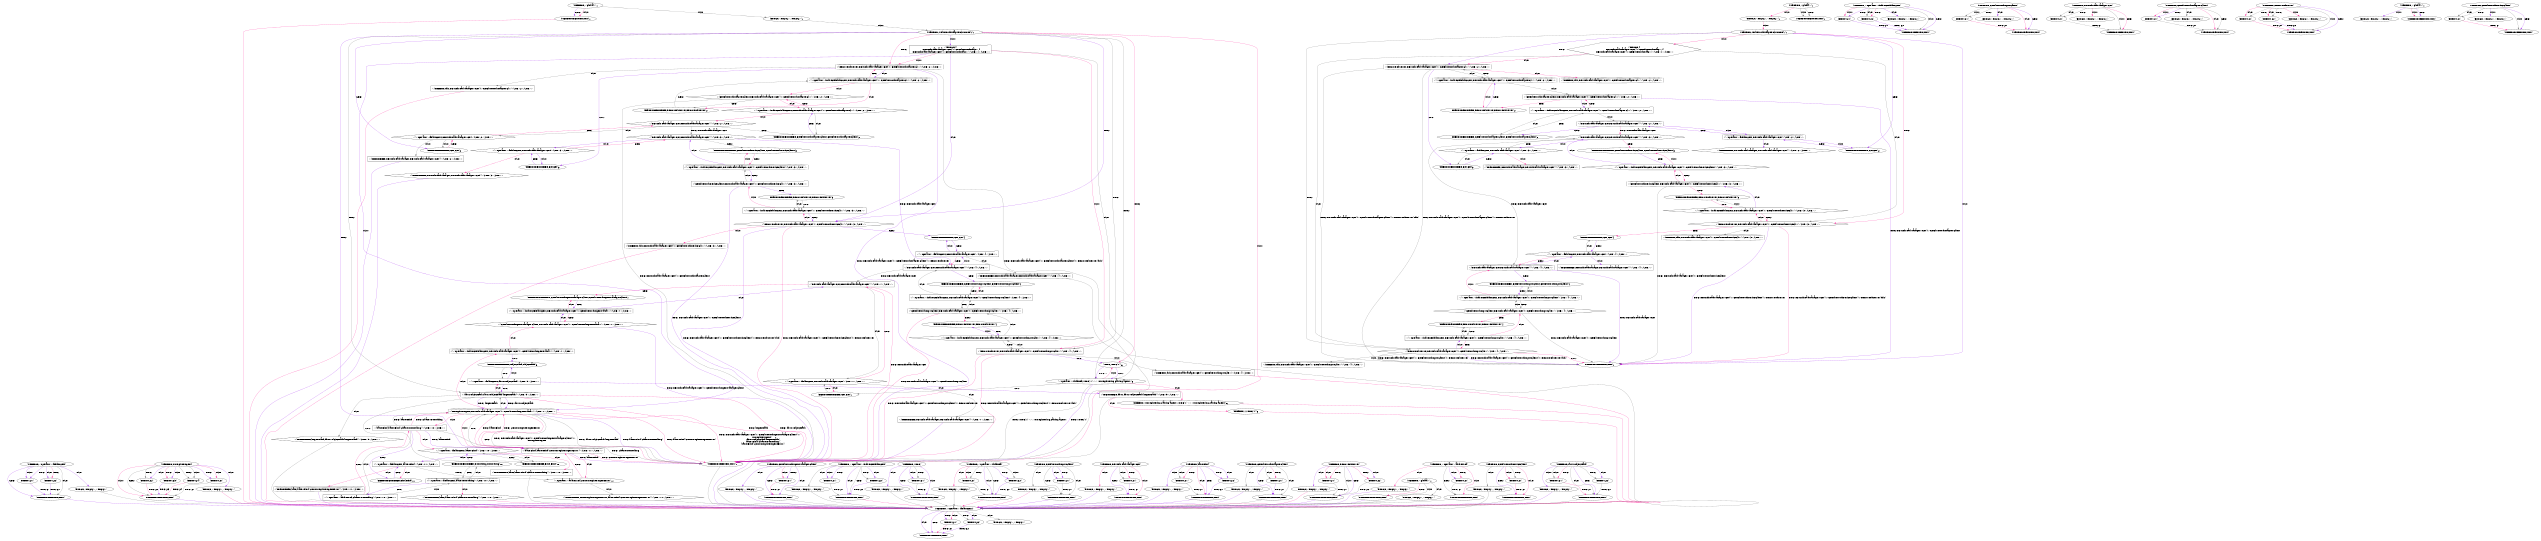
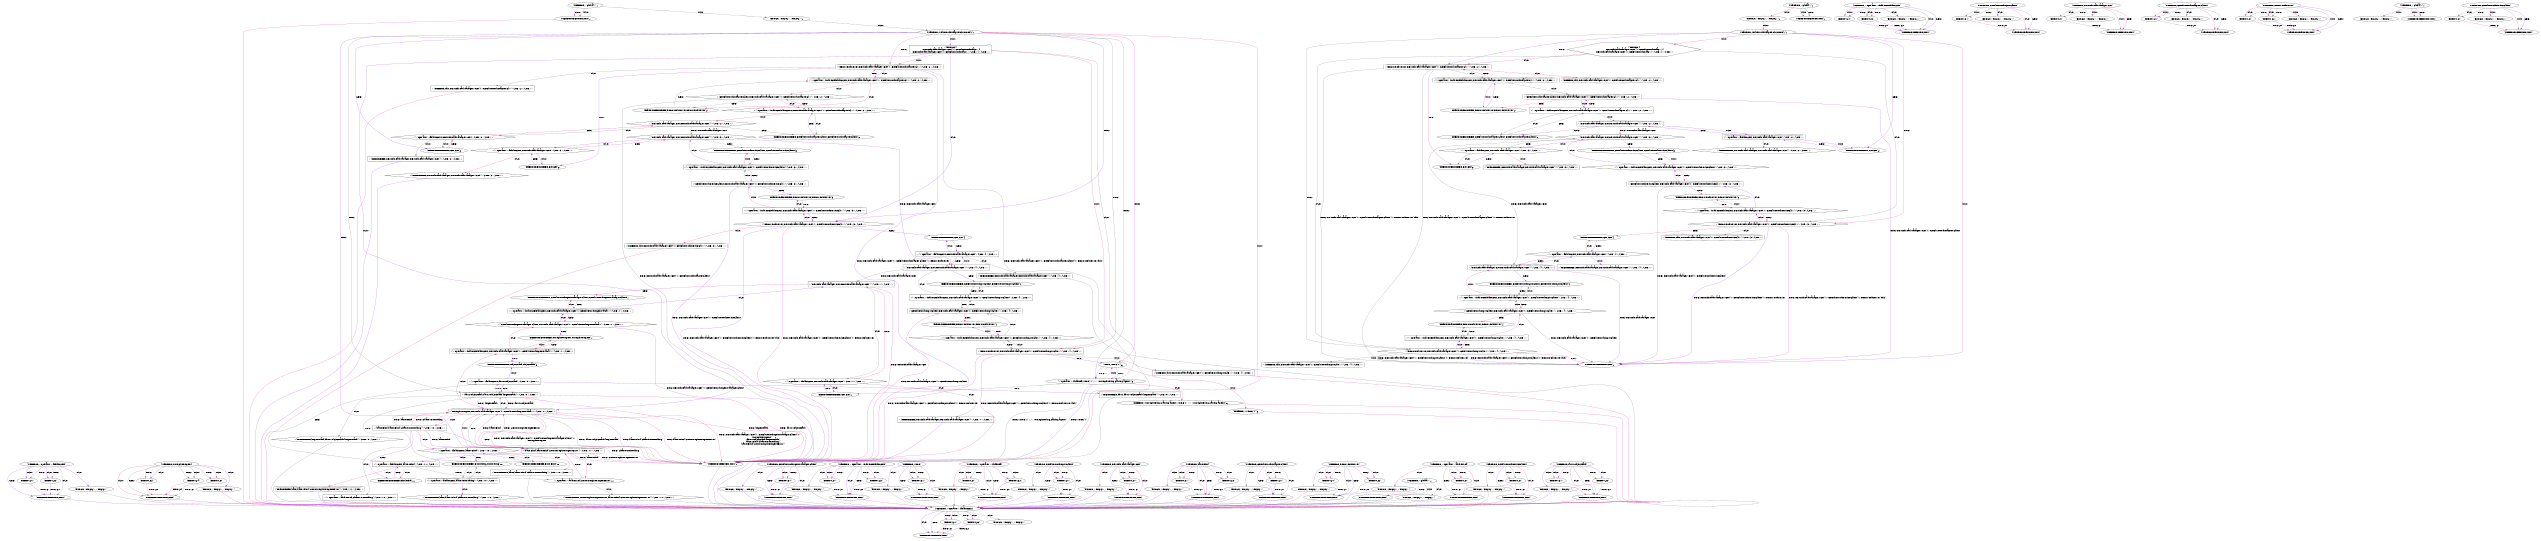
none -> (561, 338)
(502, 372) -> (312, 419)
(499, 388) -> (499, 388)
(1161, 410) -> (1188, 380)
(366, 450) -> none
(467, 459) -> (474, 456)
(470, 472) -> (470, 472)
(170, 481) -> none
(398, 486) -> none
(416, 490) -> none
